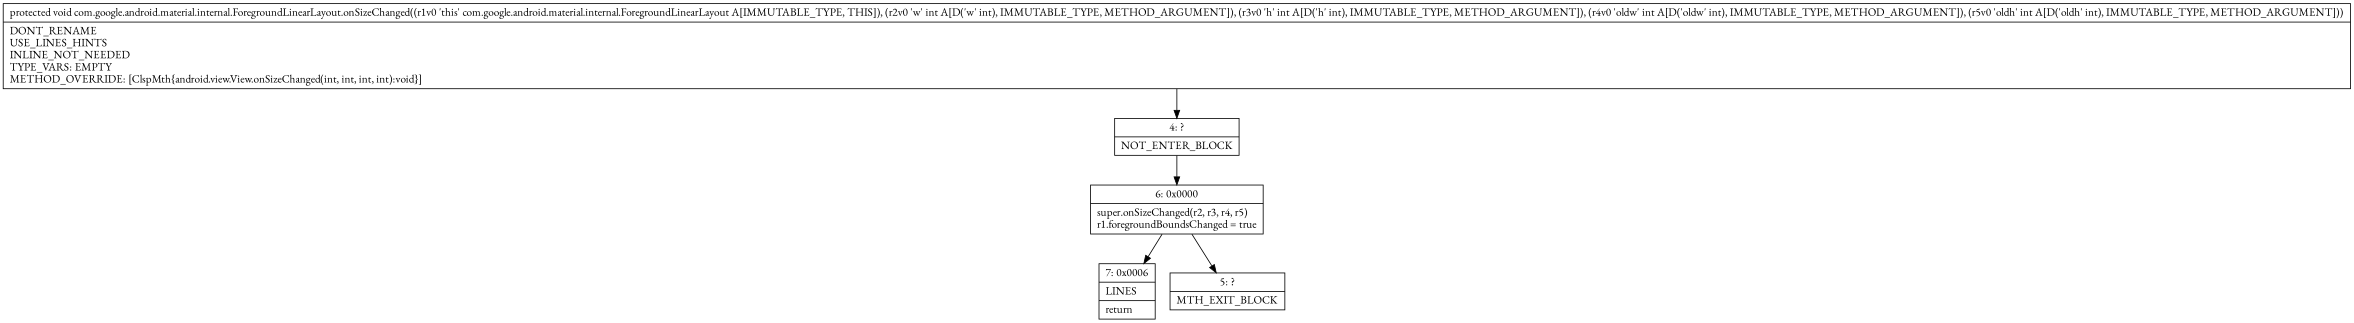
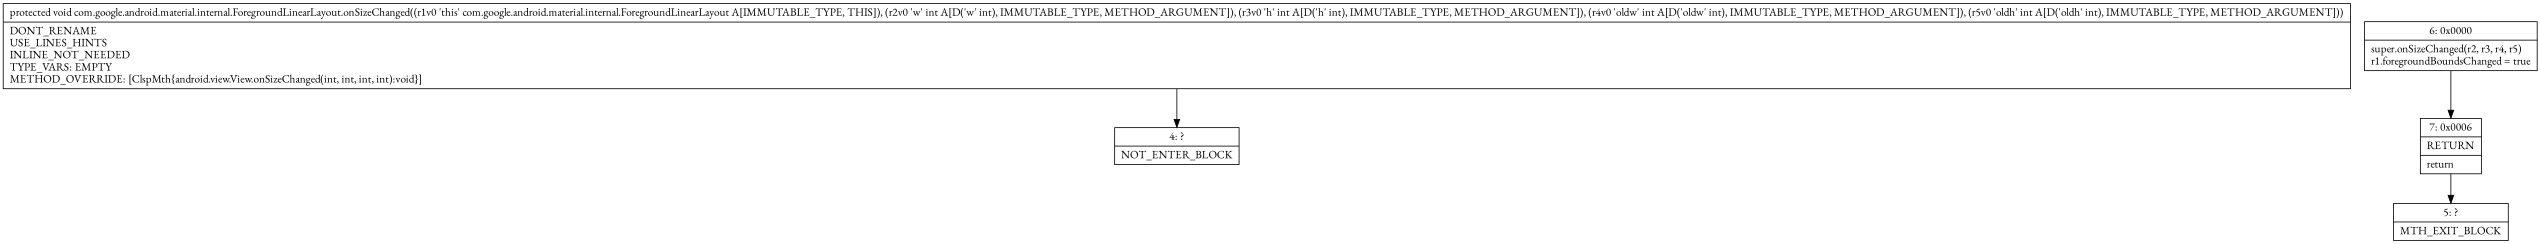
(1177, 166) -> none
(1202, 250) -> (2451, 185)
(1121, 291) -> (2451, 146)
